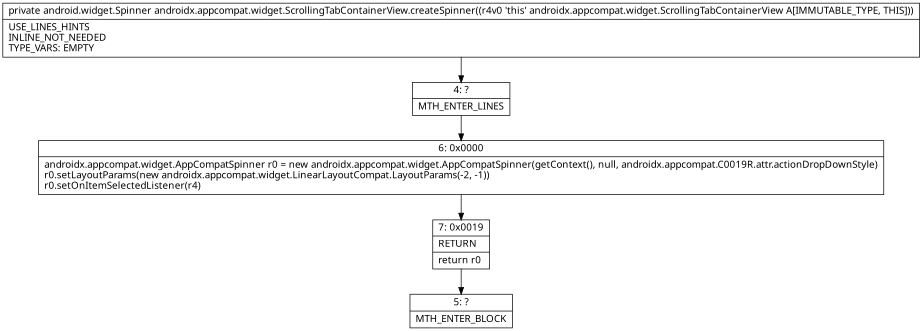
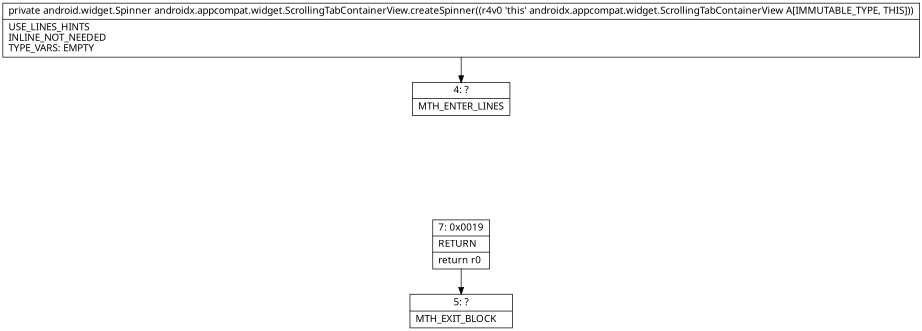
(461, 168) -> none
(461, 319) -> (456, 319)
